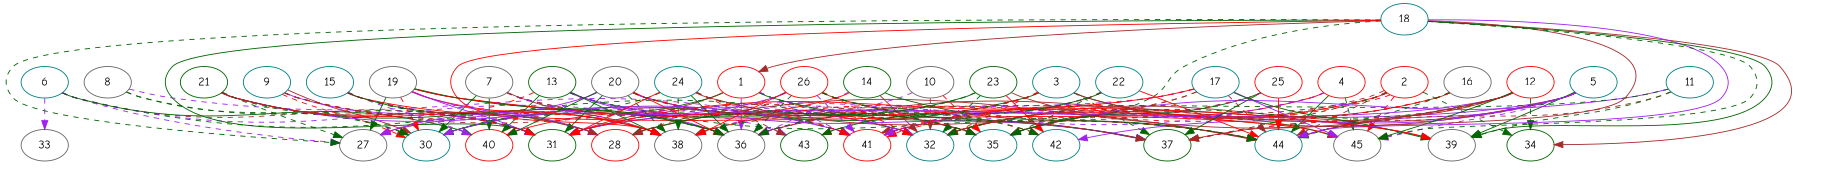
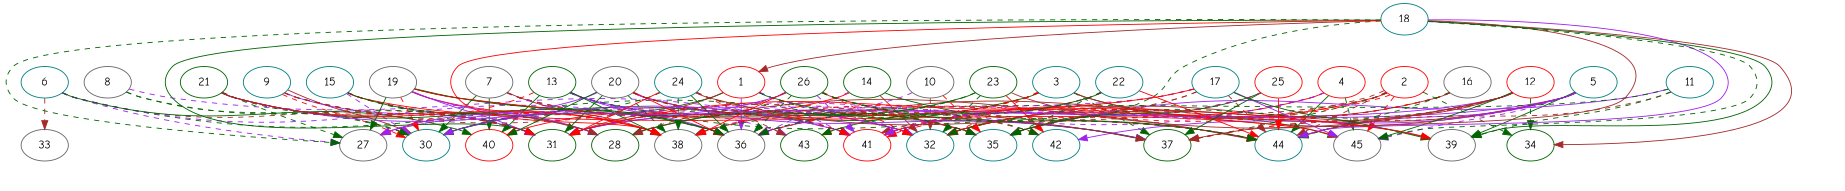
(804, 82) -> (804, 82)
(45, 104) -> (45, 104)
(405, 113) -> (363, 104)
(615, 145) -> (615, 145)
